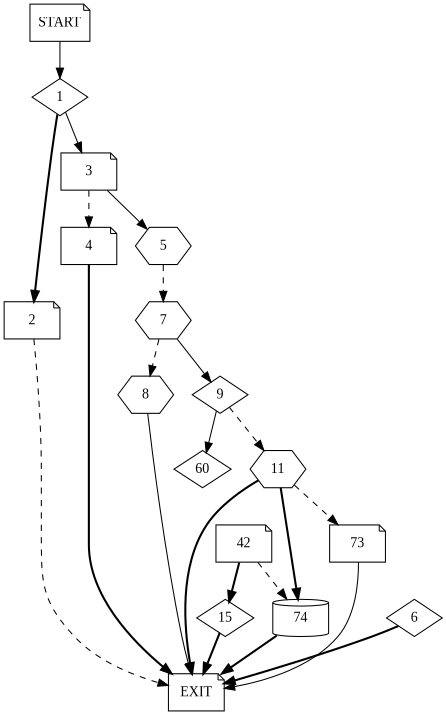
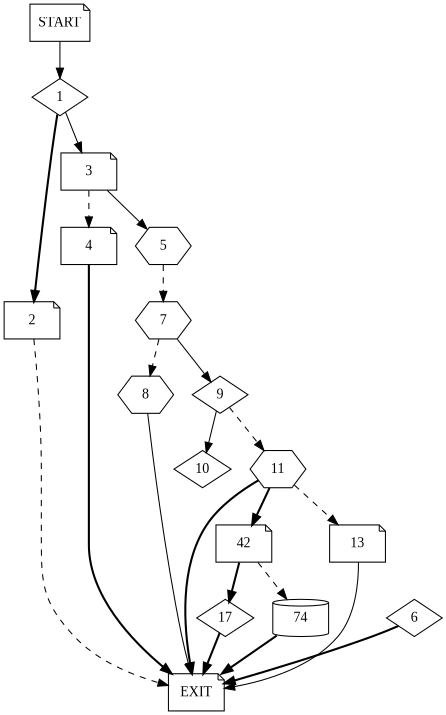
(203, 469) -> (203, 469)
(289, 538) -> (263, 502)
(358, 544) -> (358, 544)
(225, 618) -> (225, 618)
